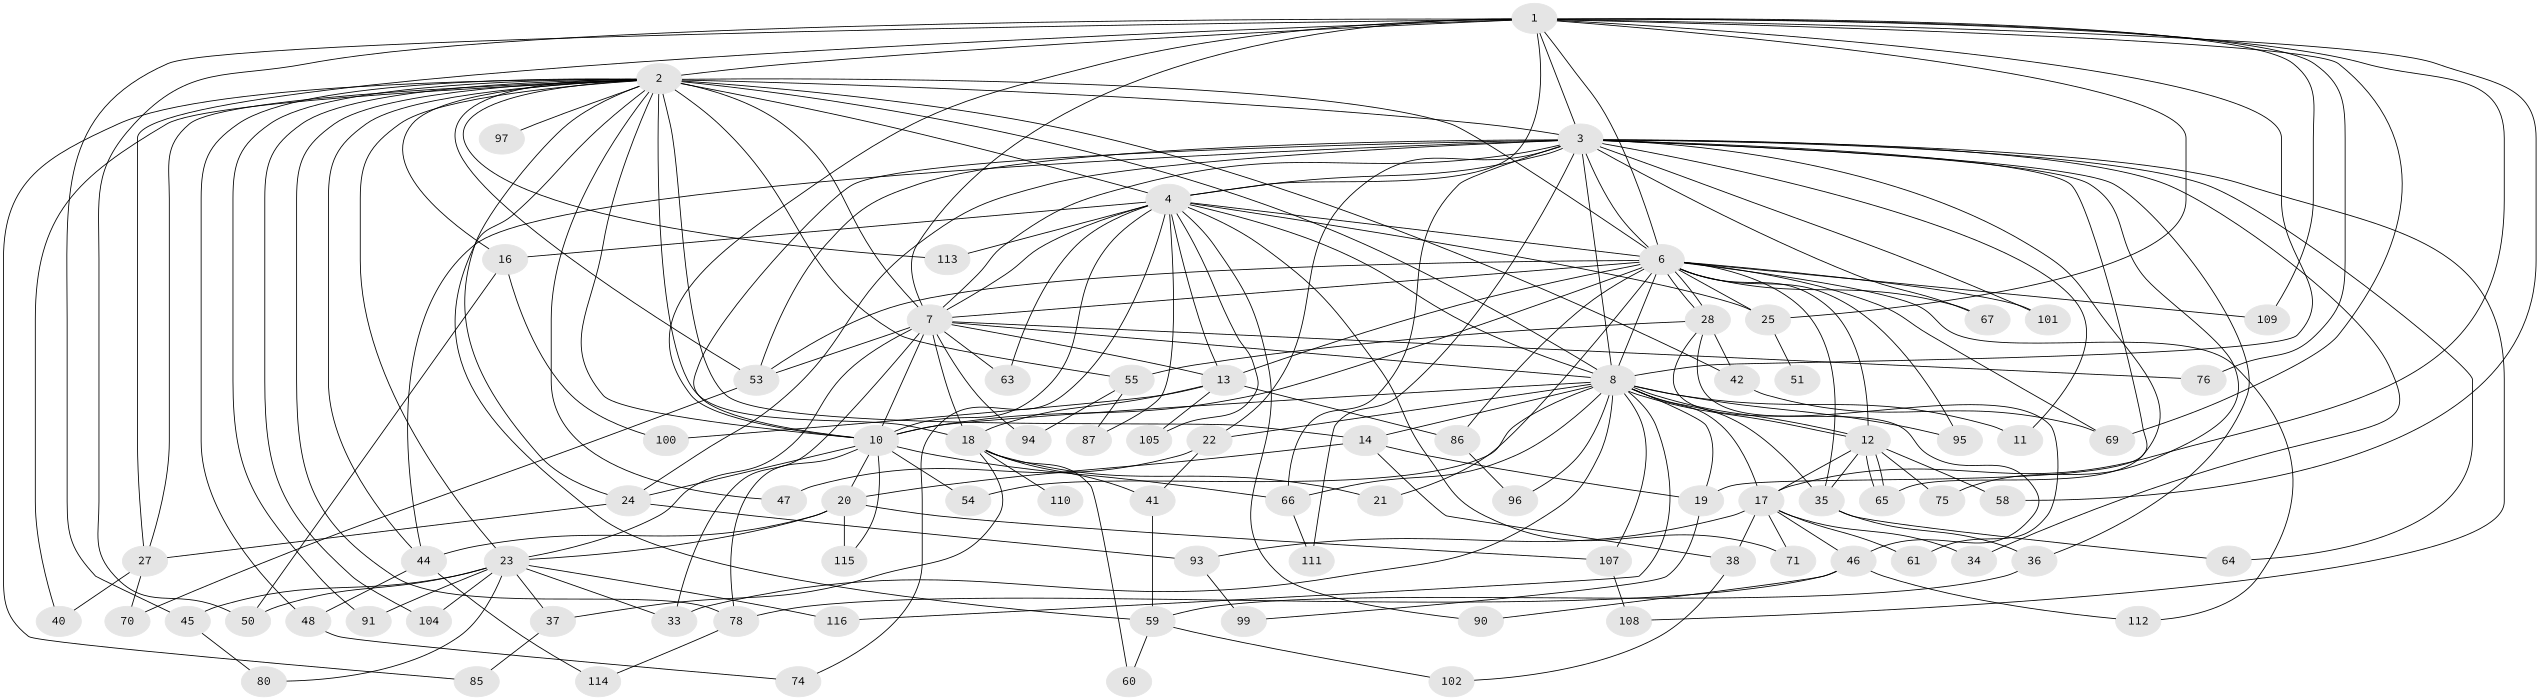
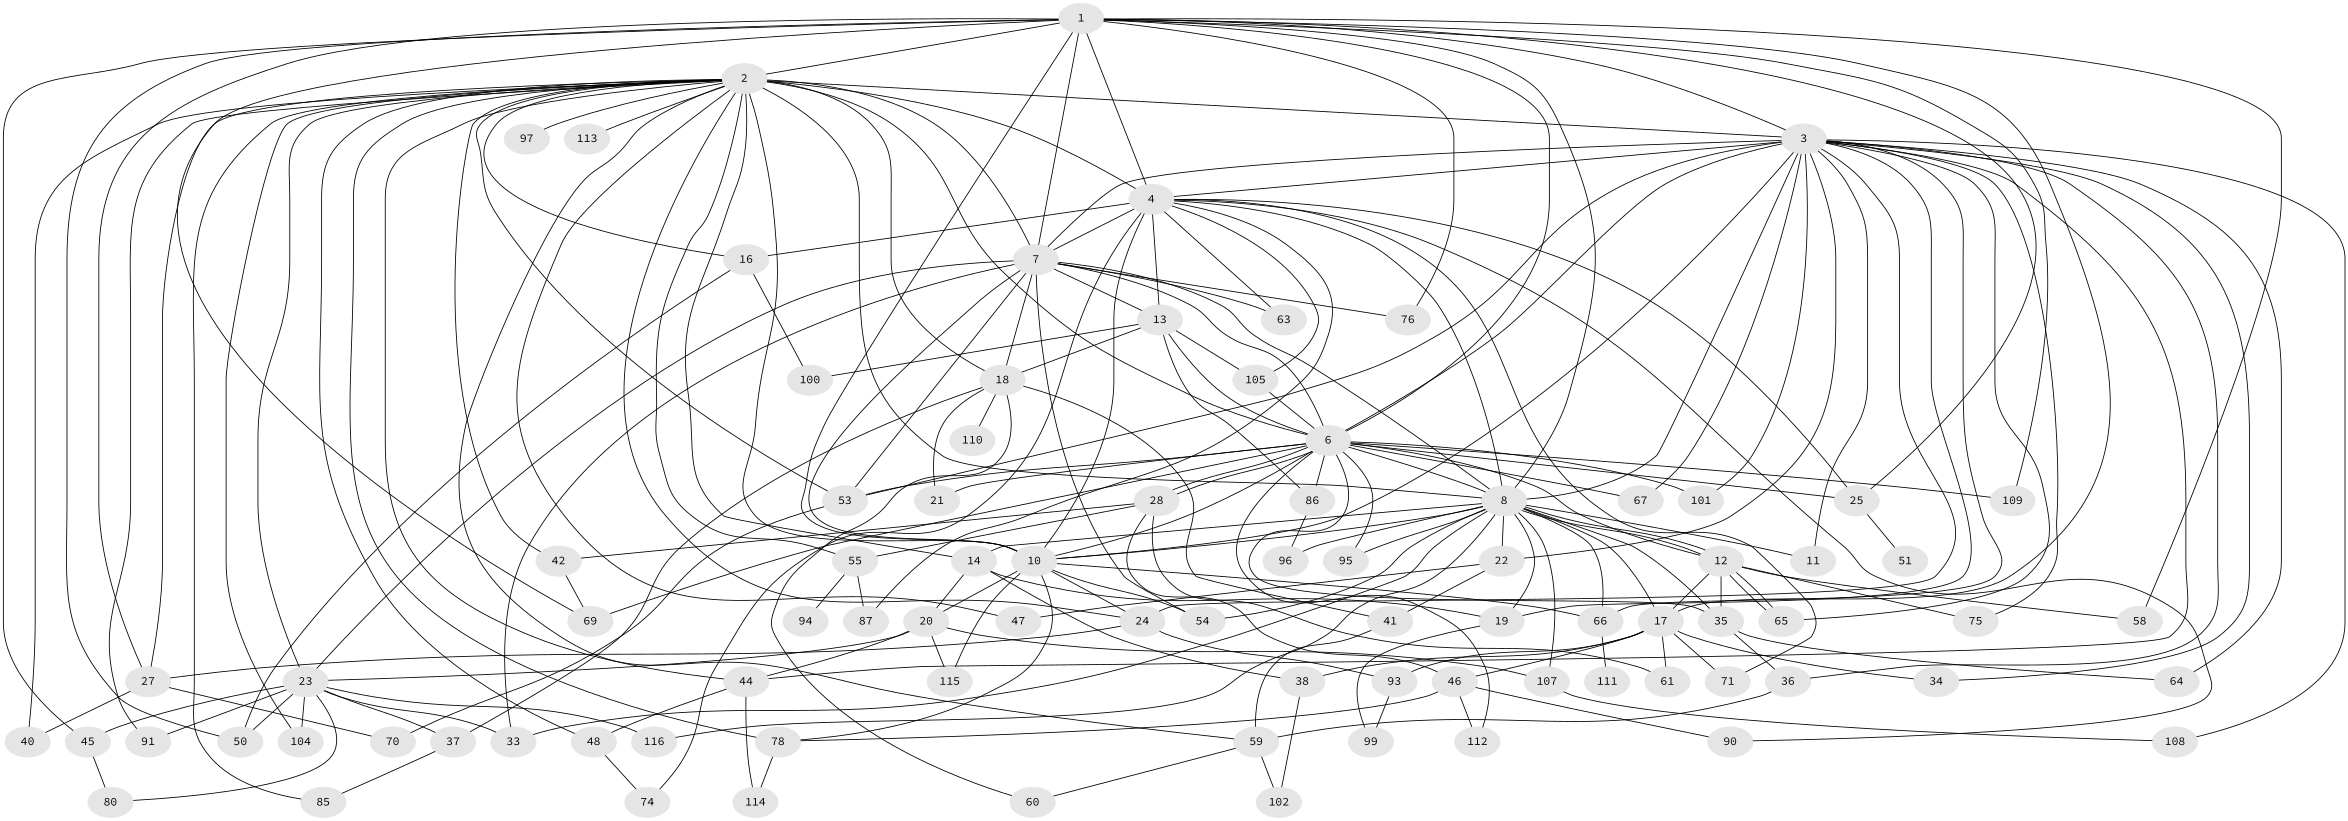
(1415, 229) -> (1292, 410)
(1058, 230) -> none
(1437, 359) -> none
(970, 386) -> (1065, 457)
